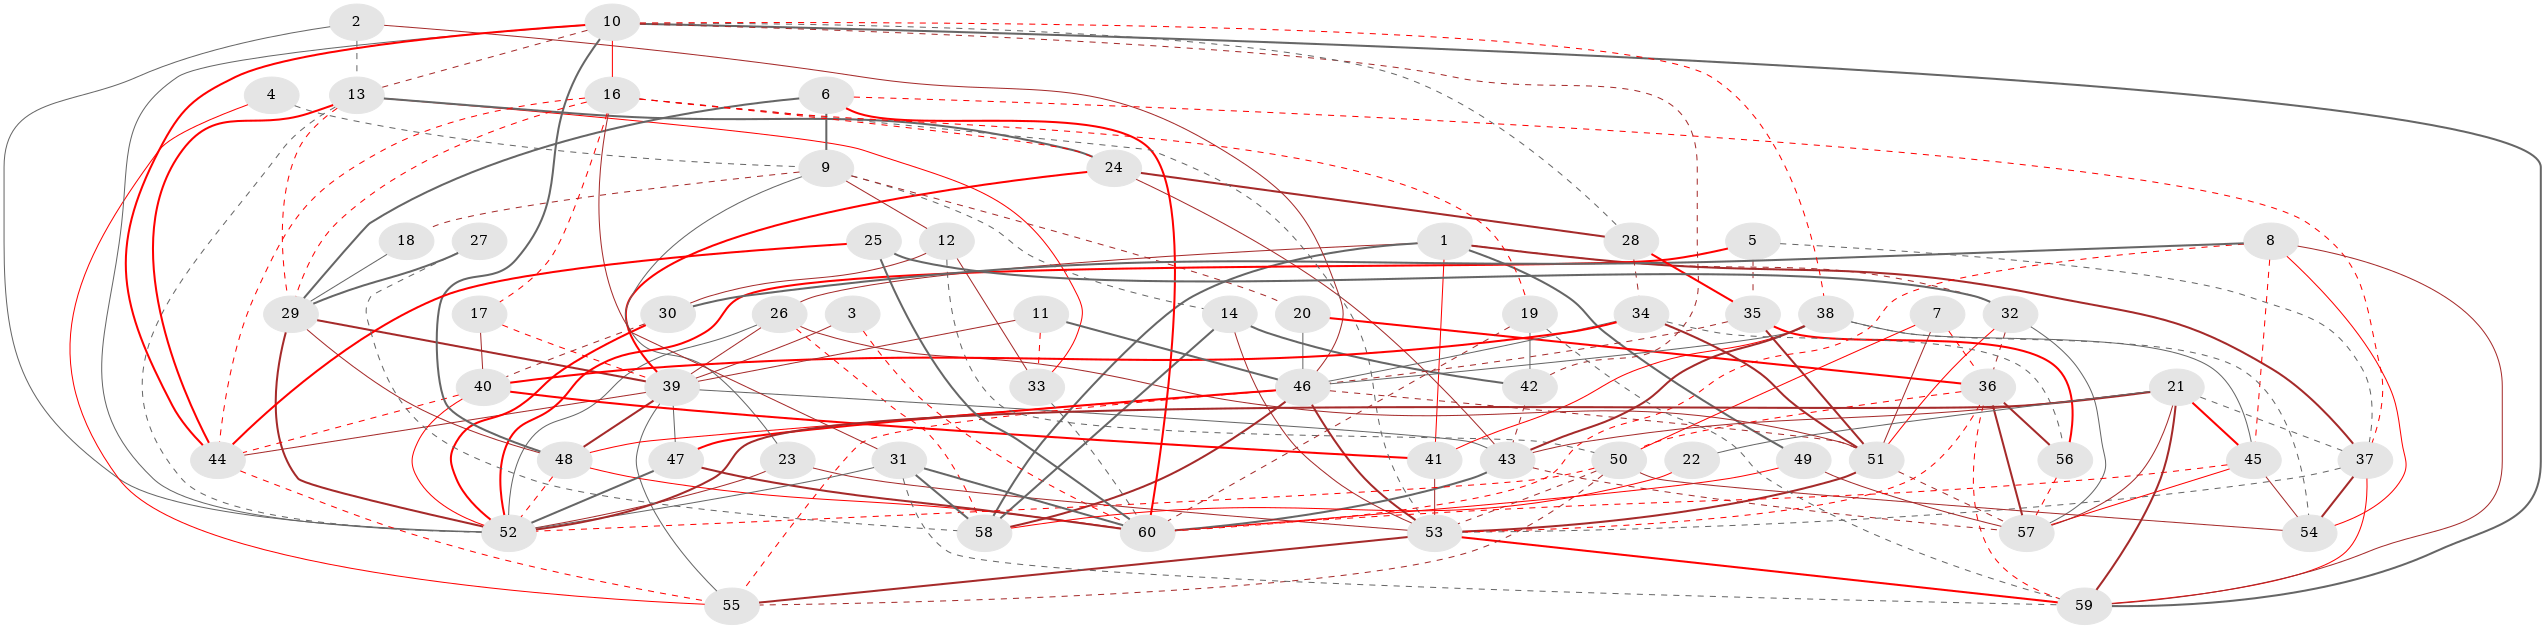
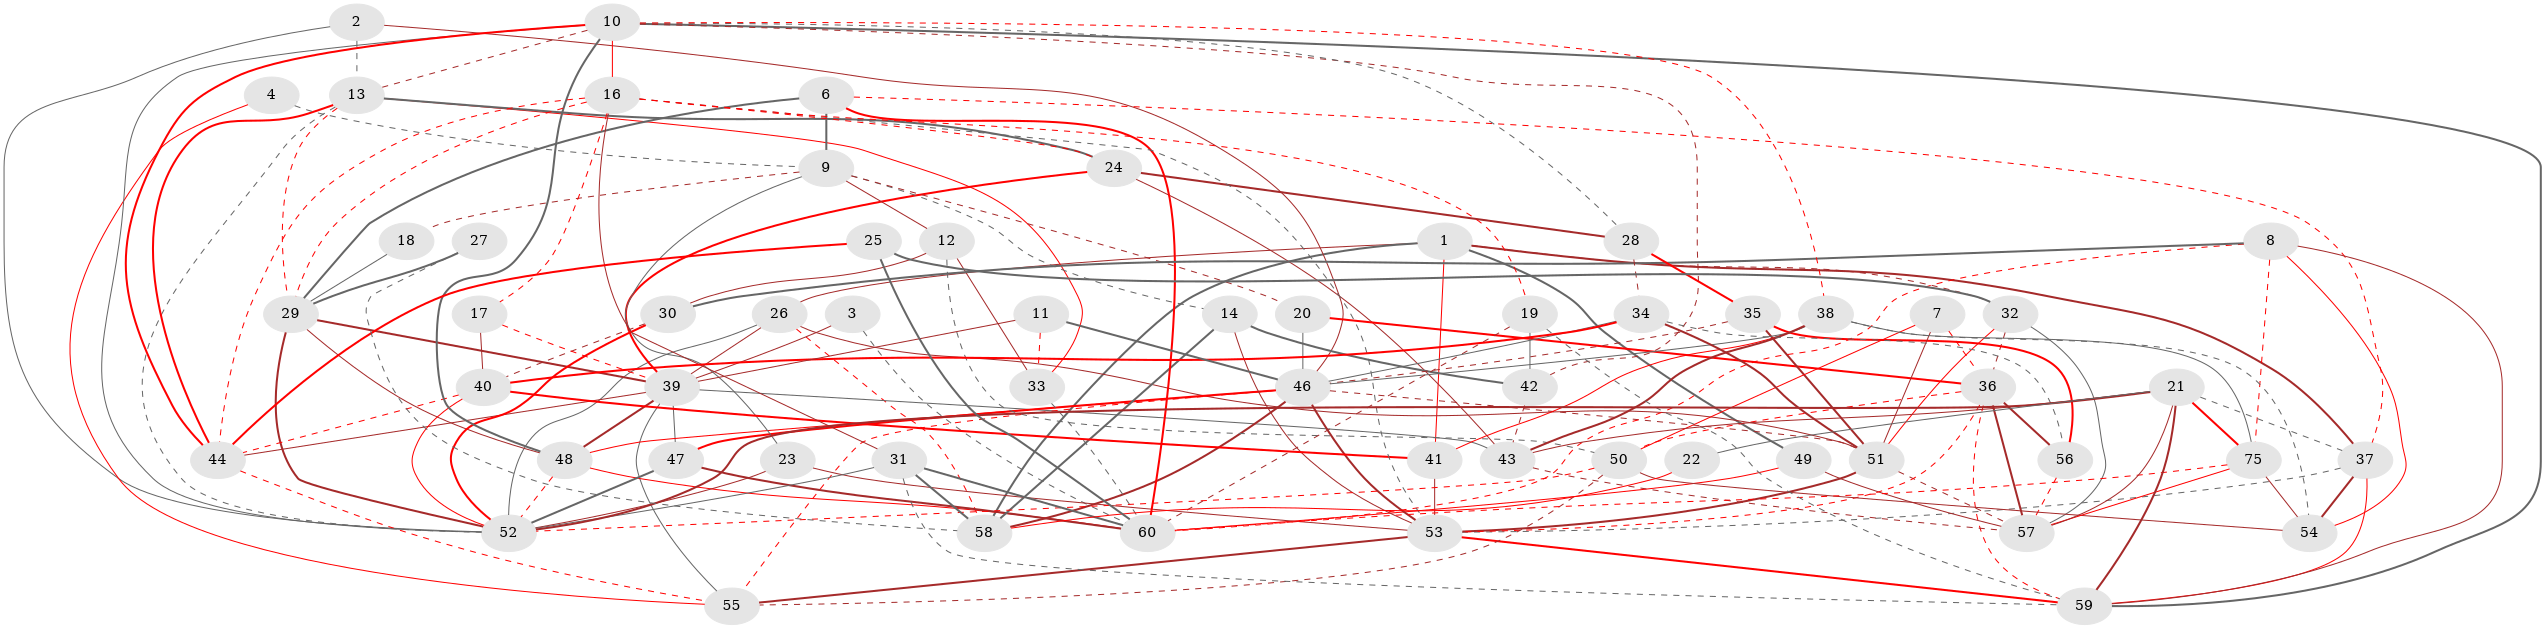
(1753, 241) -> none
(981, 444) -> (981, 444)
(2254, 460) -> (2254, 460)
(1541, 493) -> none
(1333, 510) -> none
